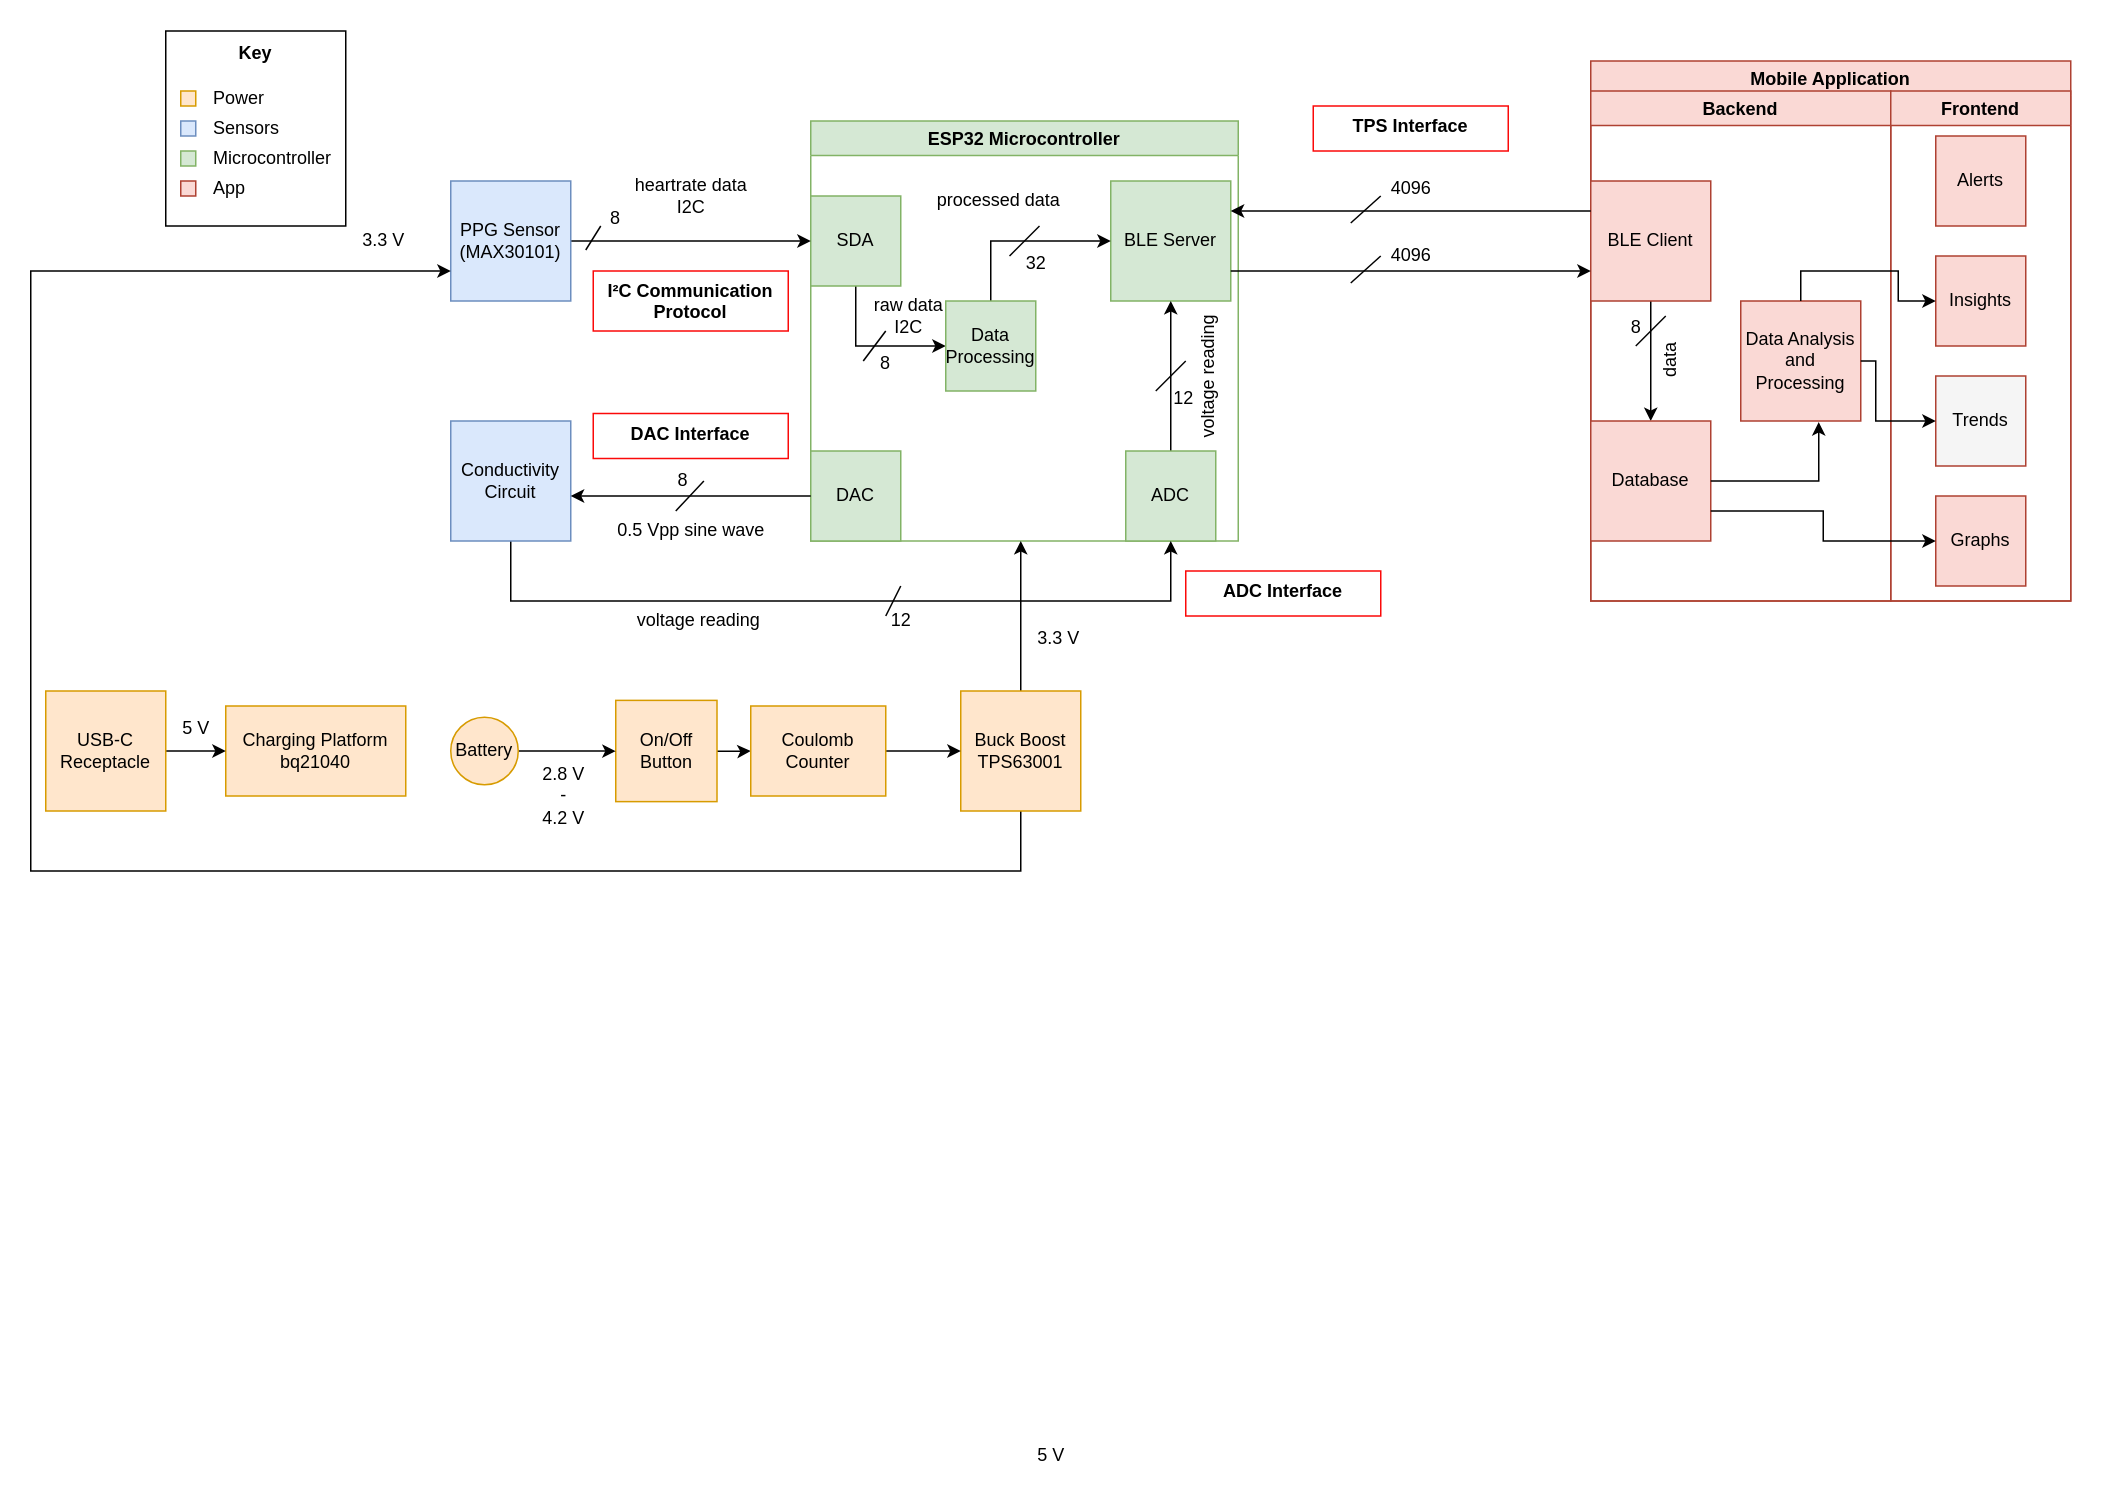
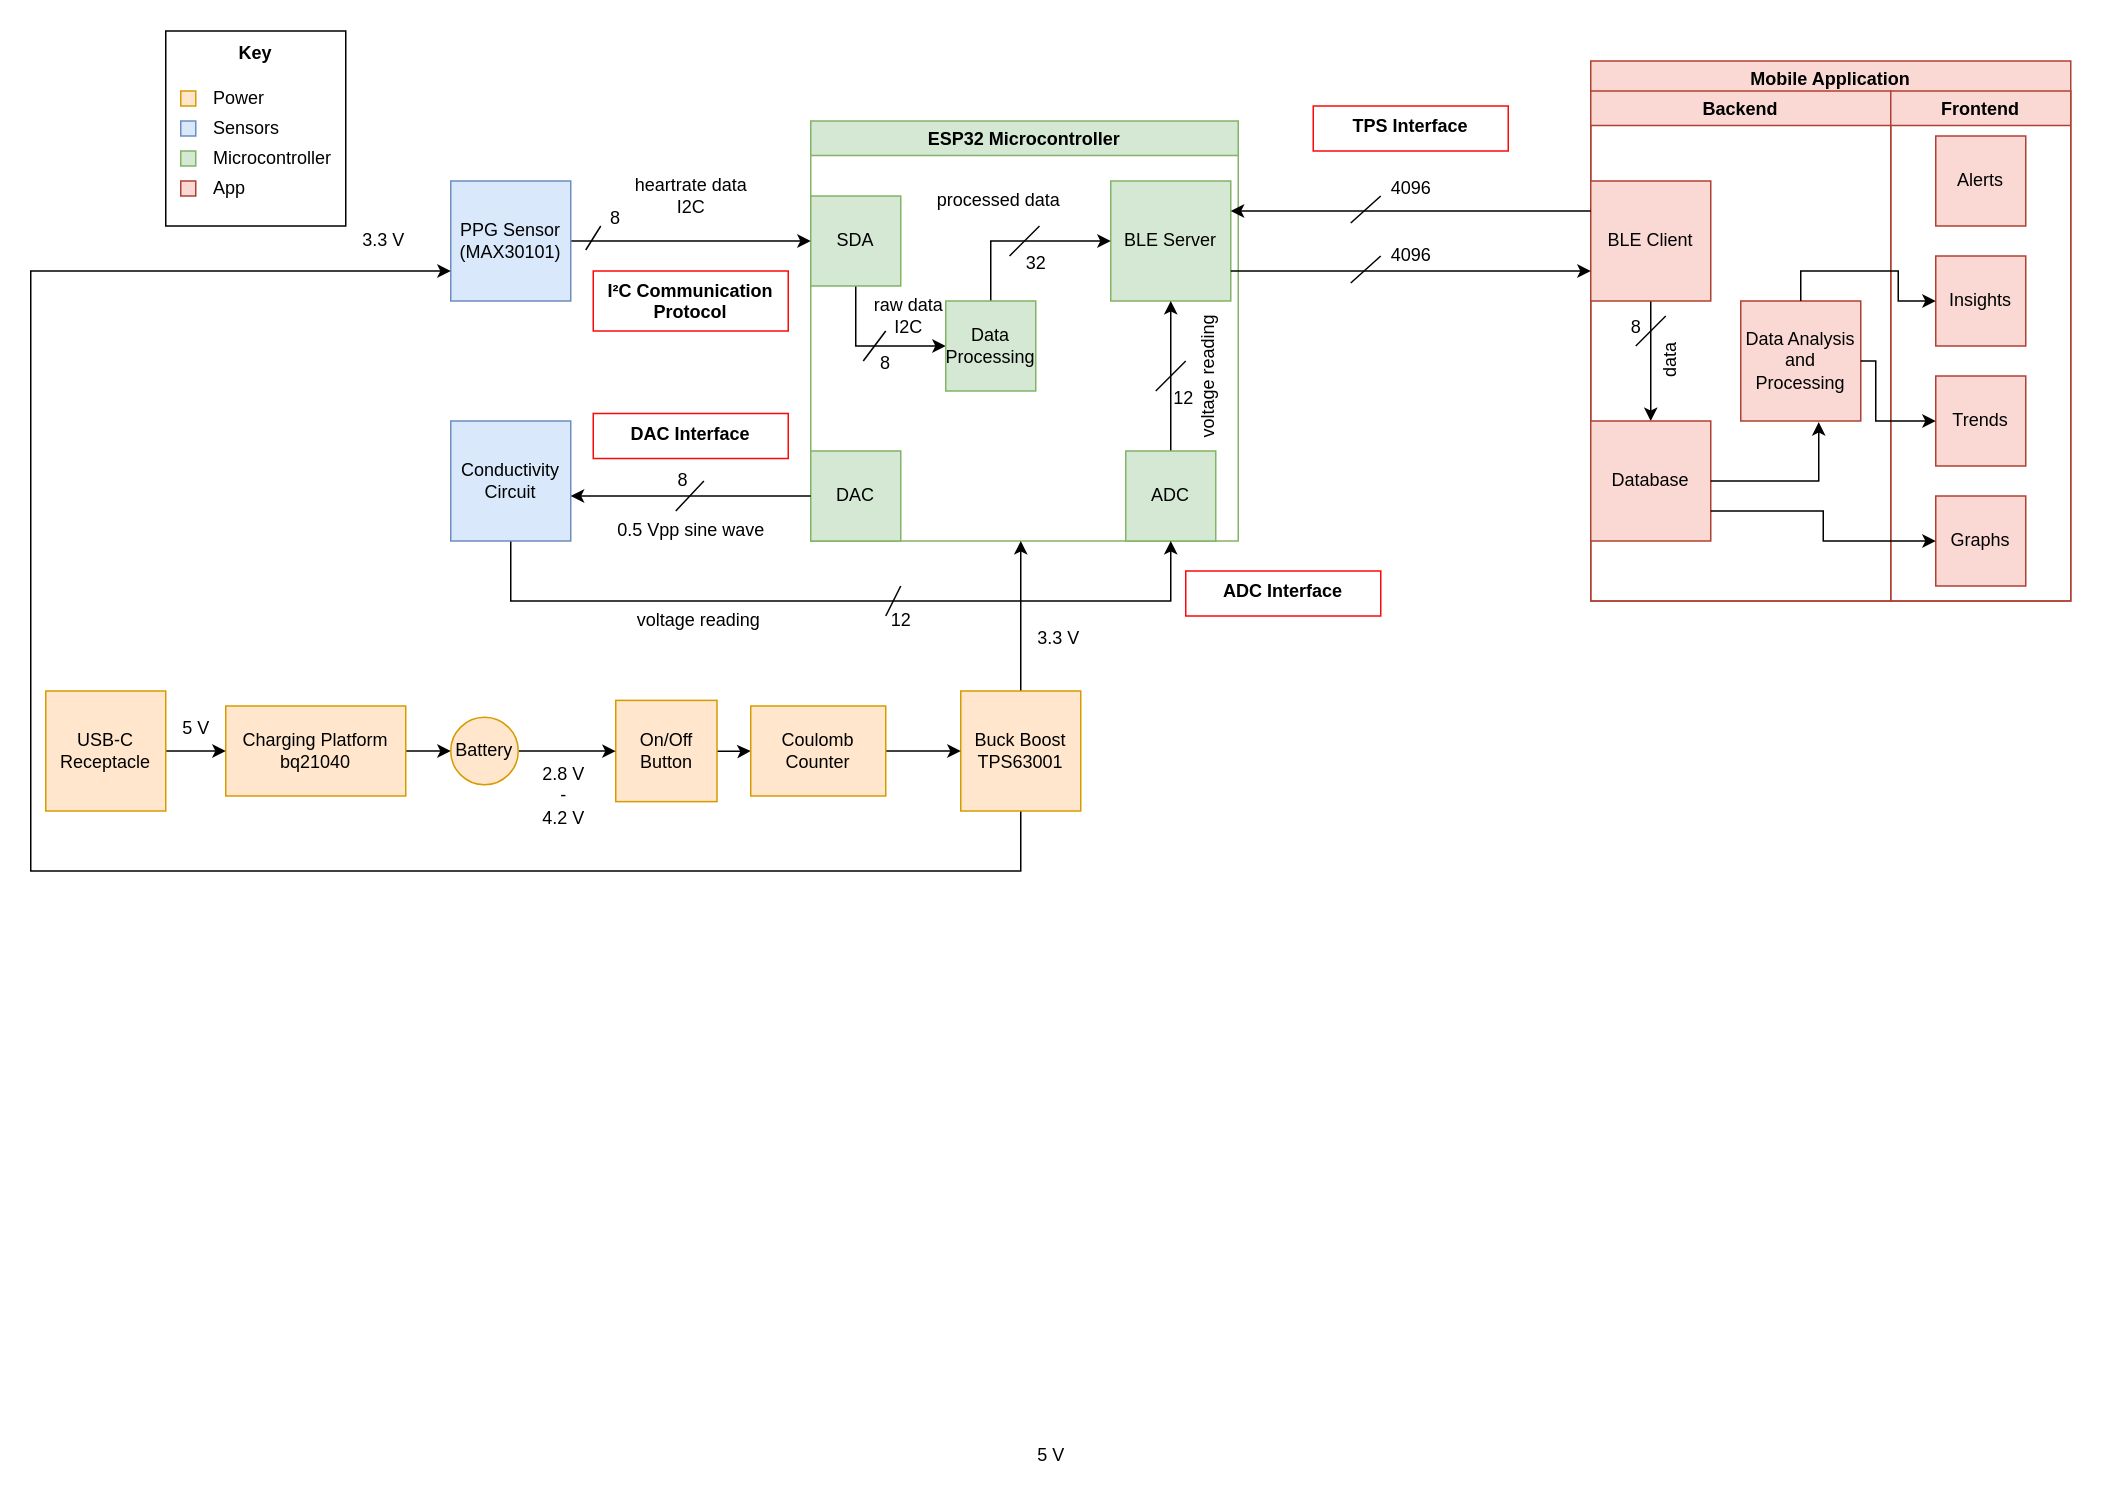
(1981, 421) -> (1981, 421)
none -> (434, 751)
